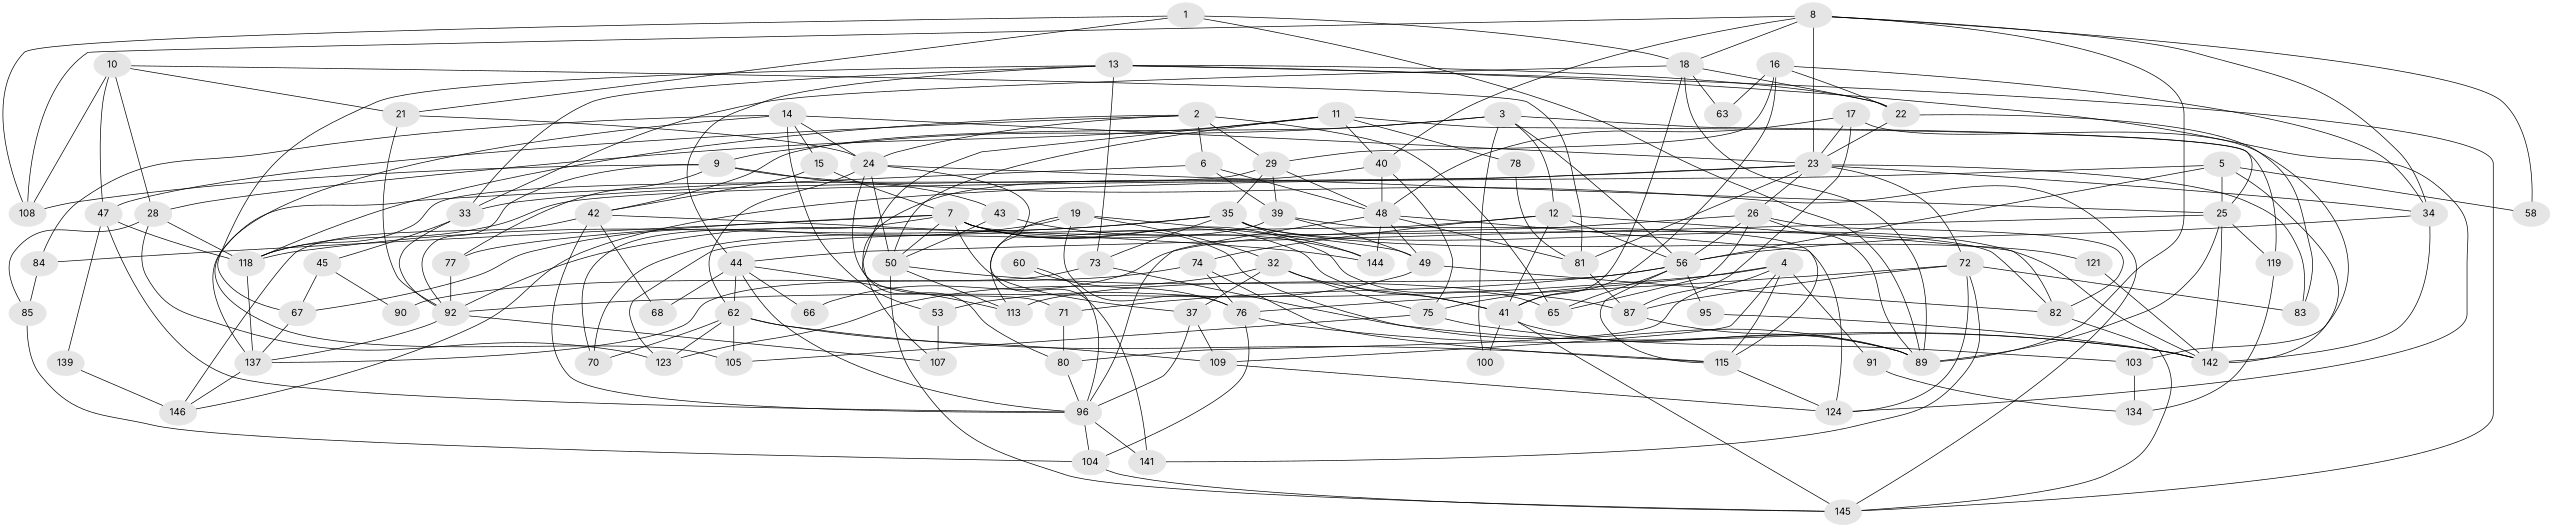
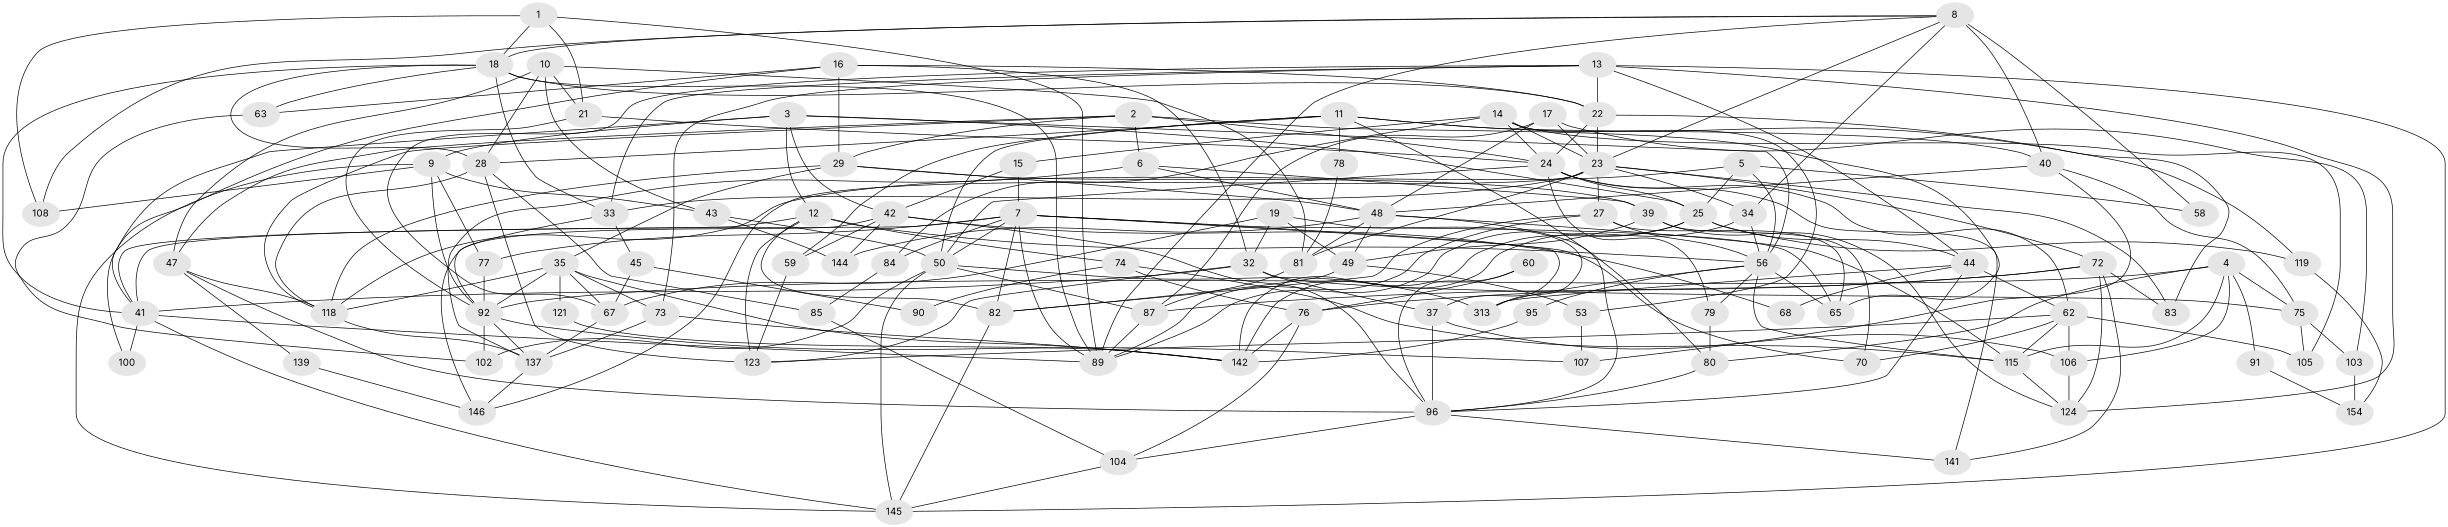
(2122, 96) -> (1098, 82)
none -> (232, 110)
(70, 139) -> (598, 164)
none -> (1572, 139)
(1753, 214) -> (1599, 214)
(1301, 239) -> (584, 288)
none -> (791, 264)
(2337, 283) -> none
(1125, 301) -> none
(810, 313) -> none
(1014, 313) -> (1482, 313)
(1064, 313) -> (1710, 313)
none -> (484, 363)
(1218, 363) -> (2069, 363)
(2134, 413) -> (2355, 413)
